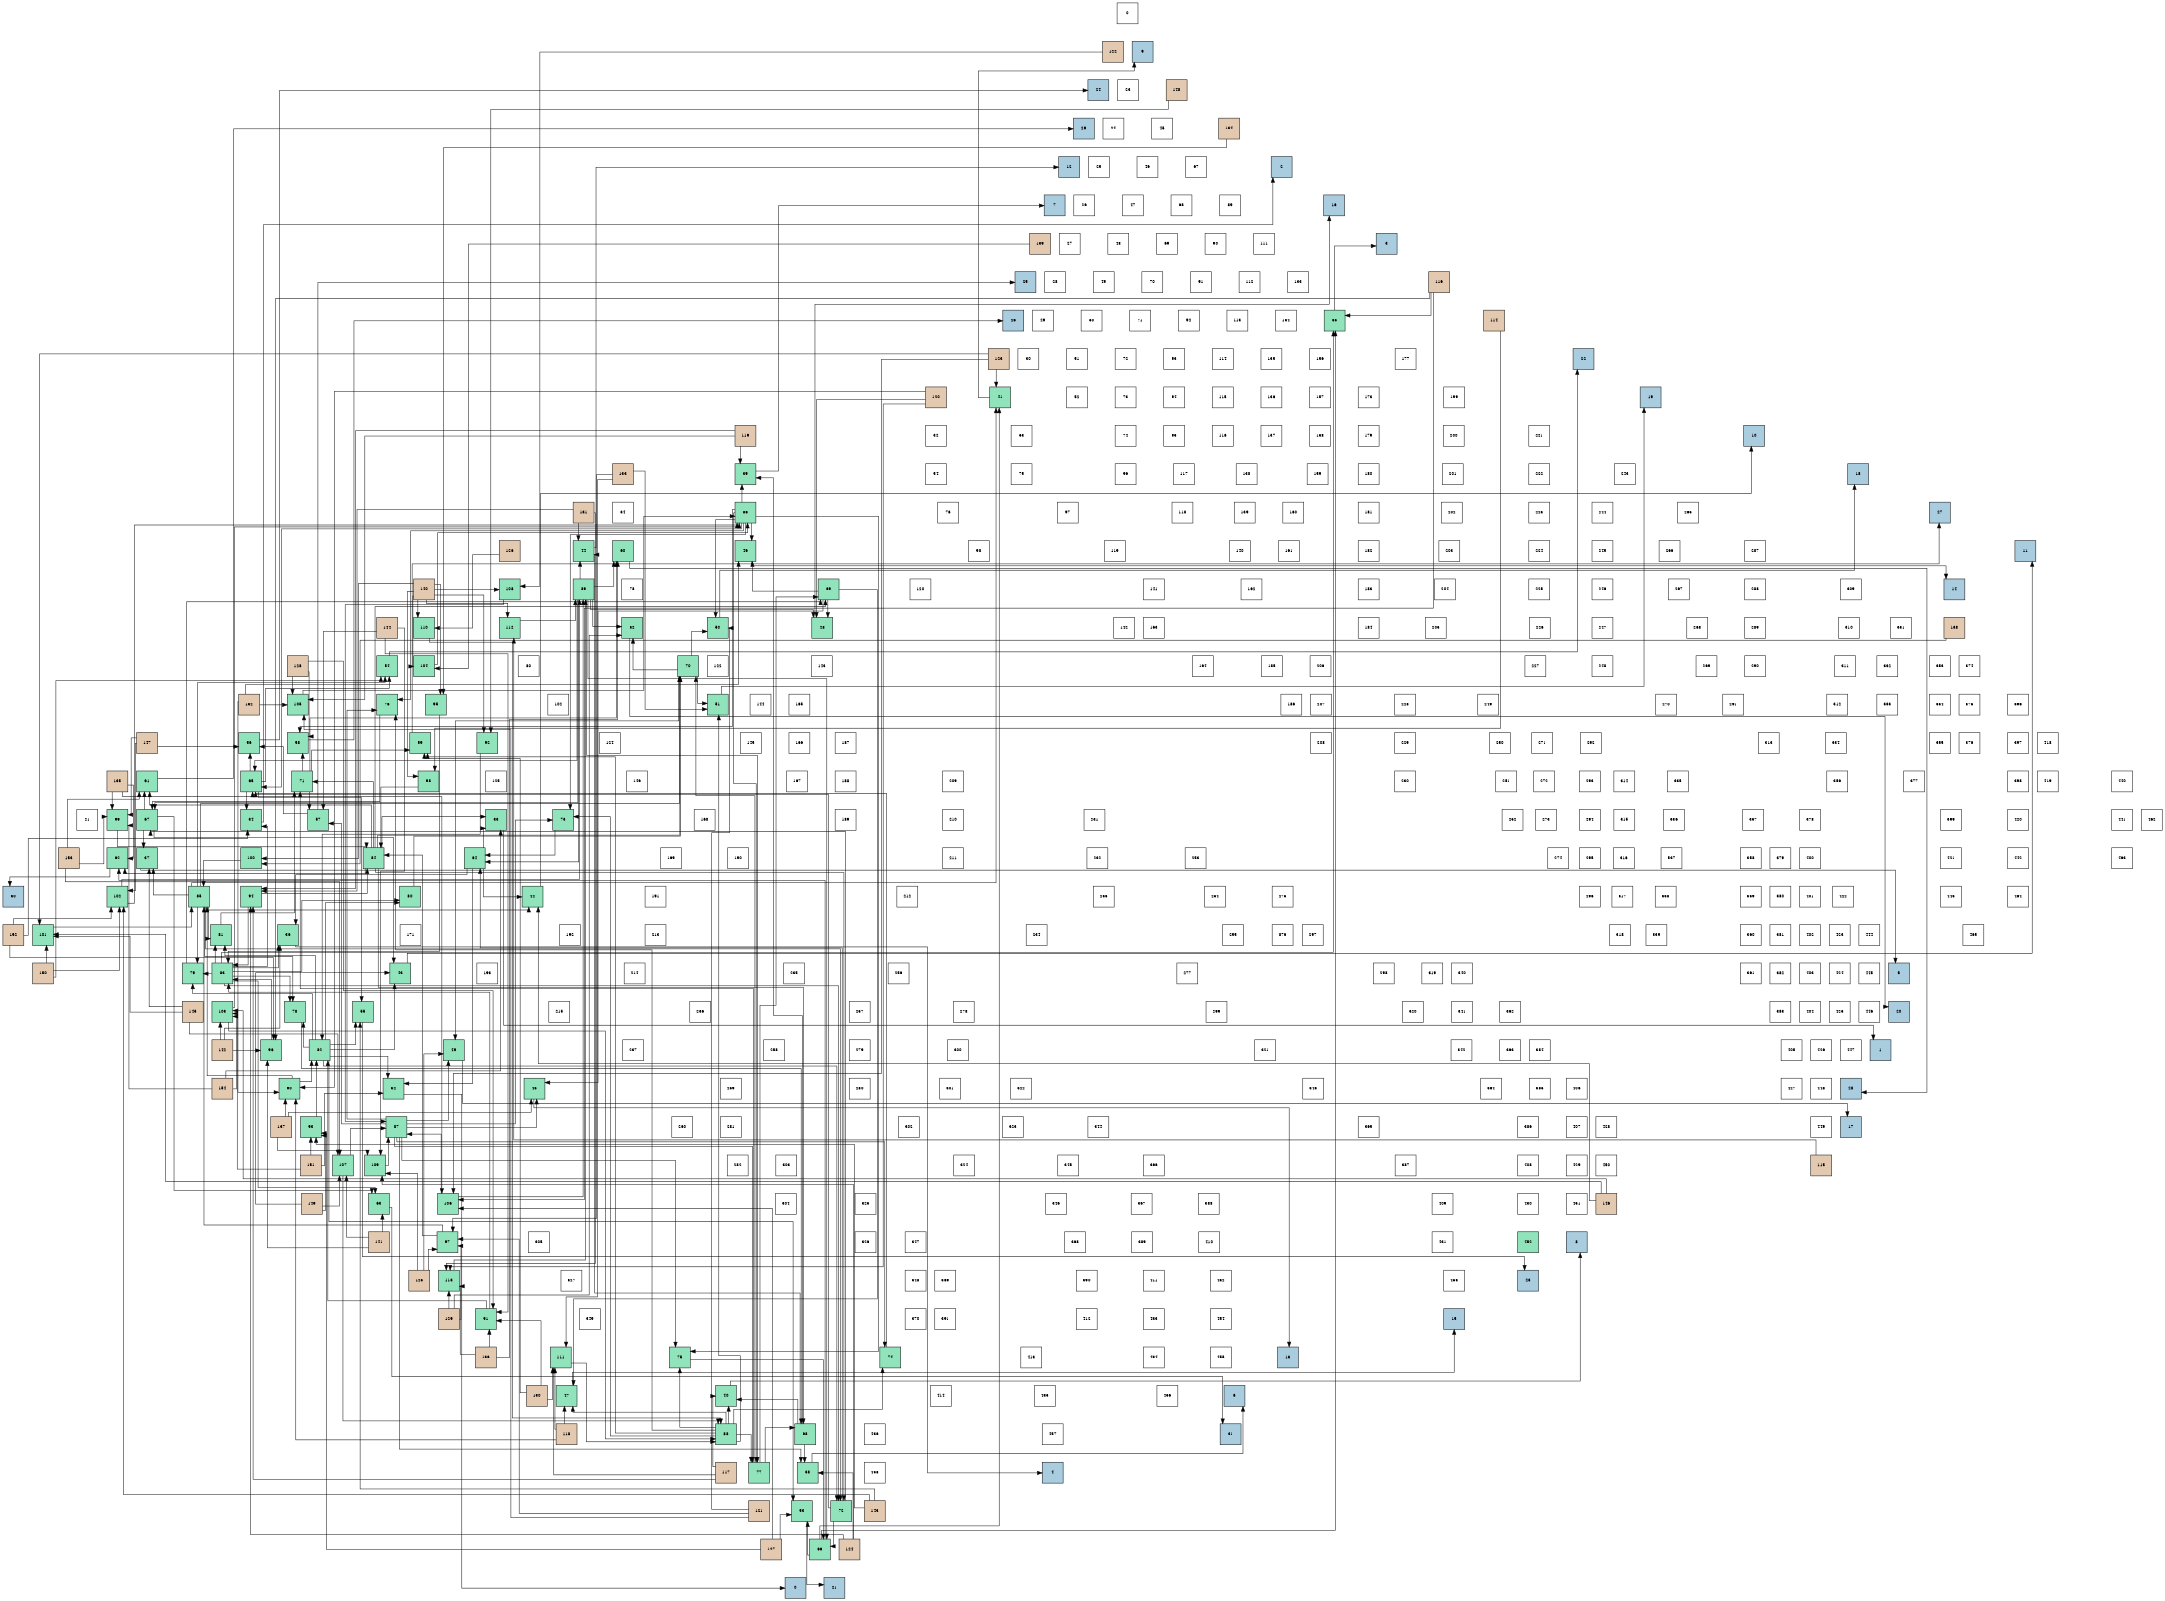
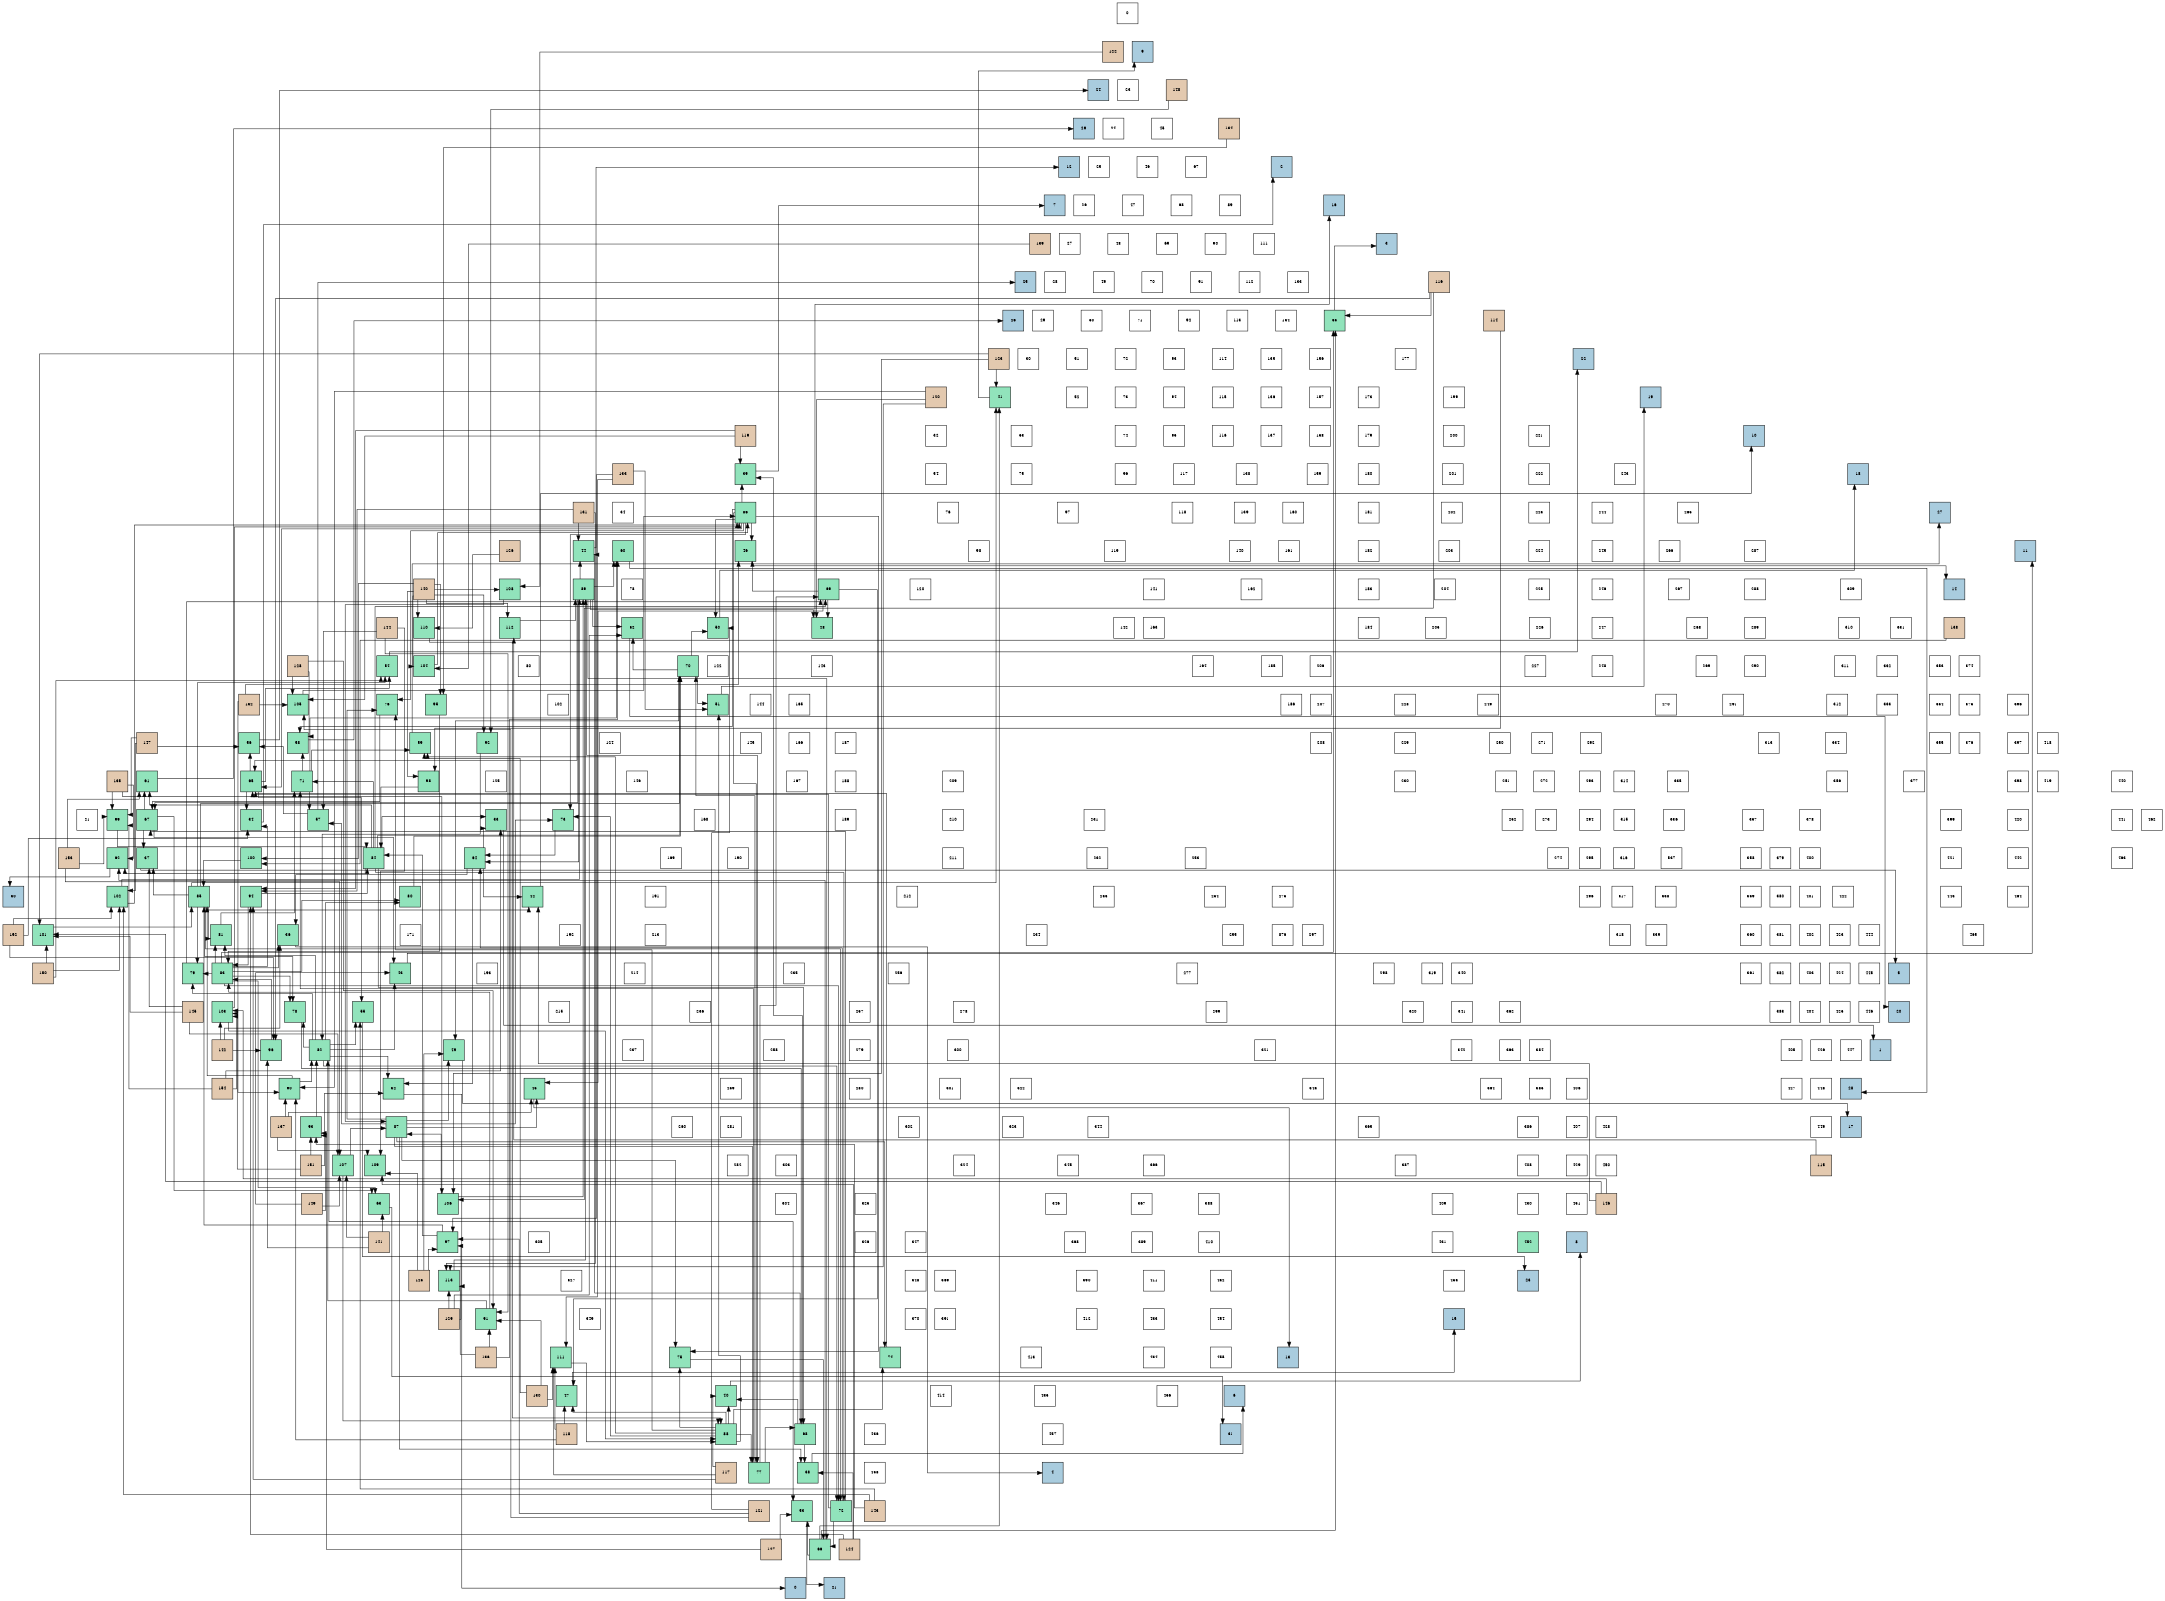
(388, 1155) -> none
(767, 1208) -> none
